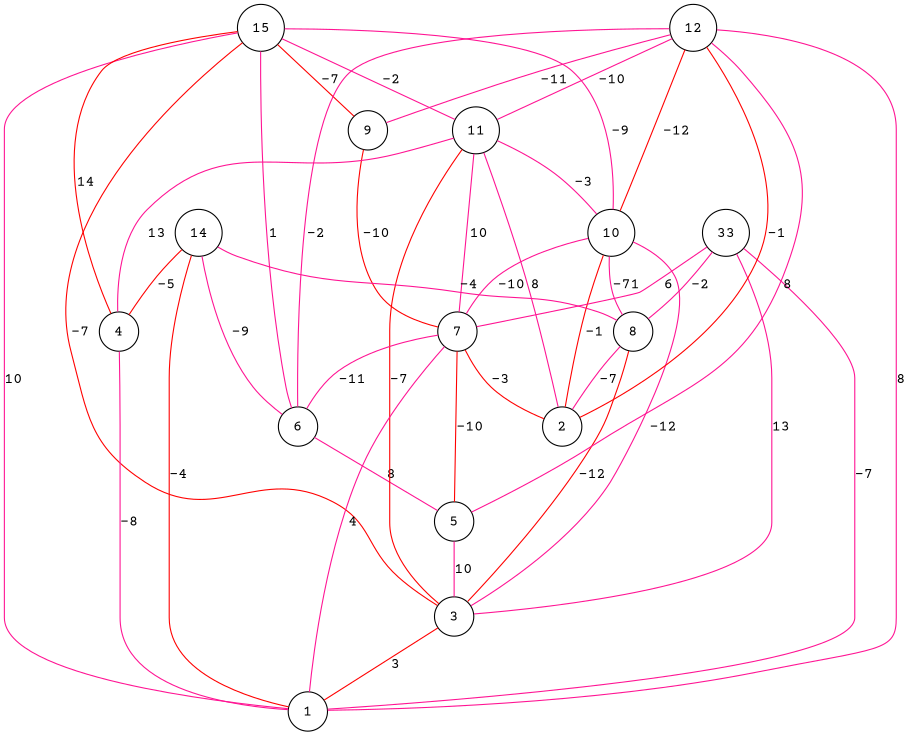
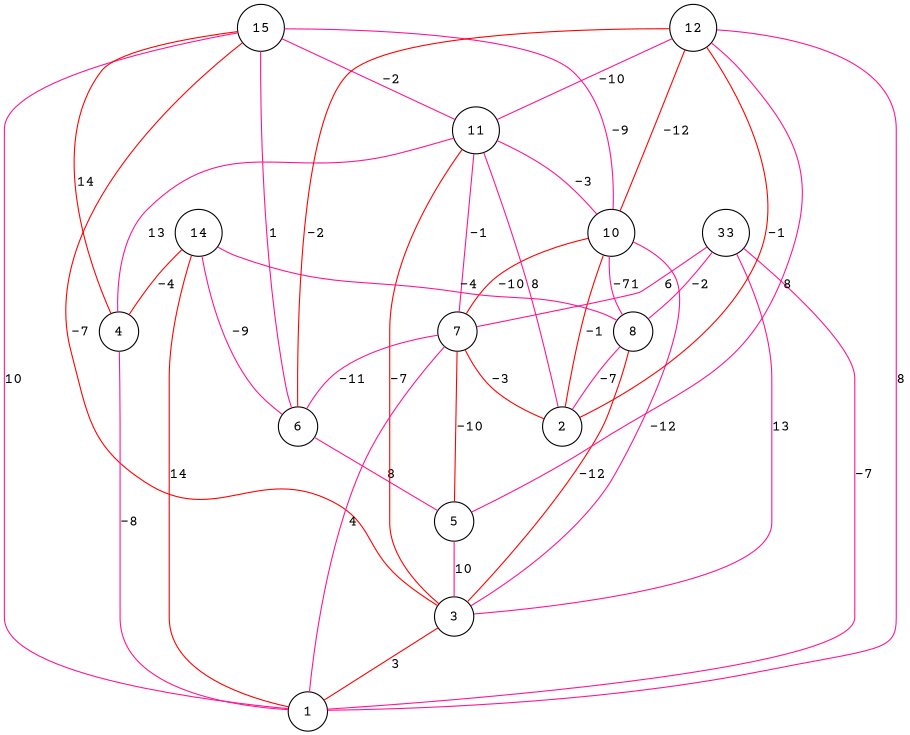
(345, 80) -> (345, 80)
(368, 130) -> none
(479, 233) -> (479, 233)
(512, 267) -> (512, 267)
(166, 284) -> (166, 284)
(178, 474) -> (178, 474)
